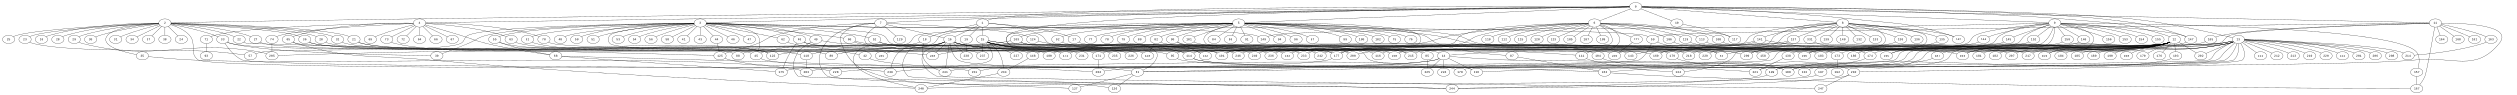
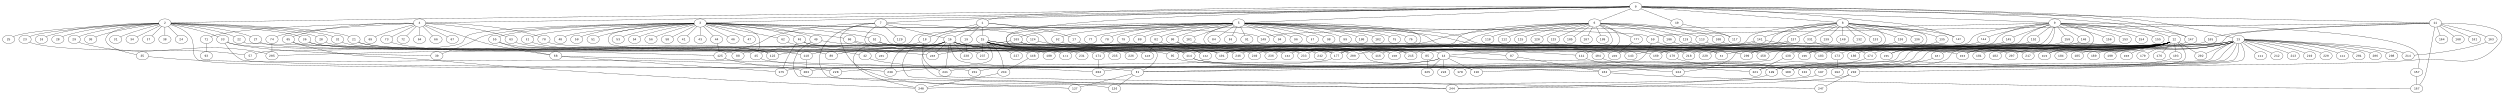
none -> (1329, 39)
none -> (2023, 67)
